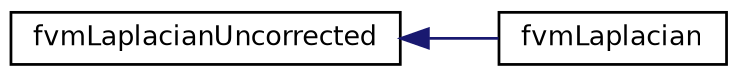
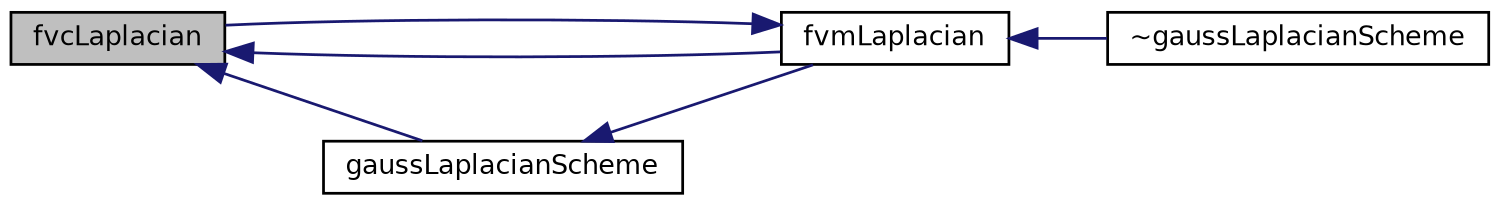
none -> (118, 38)
(206, 38) -> (503, 167)
none -> (1298, 38)
